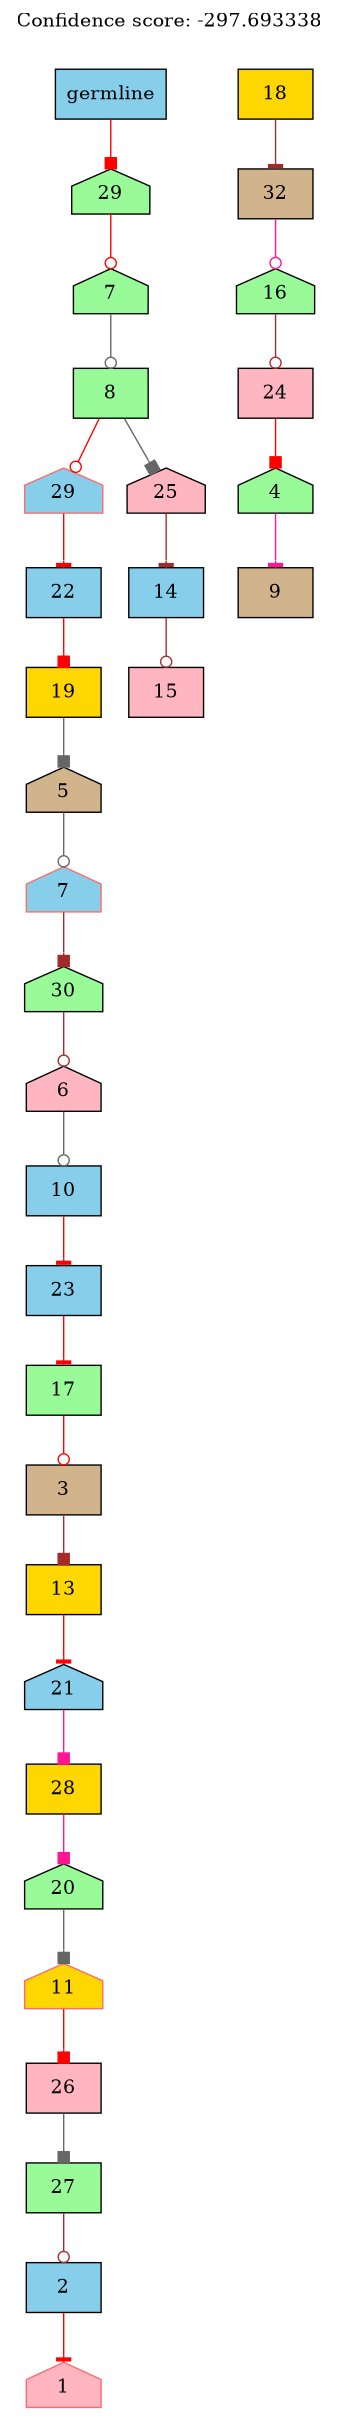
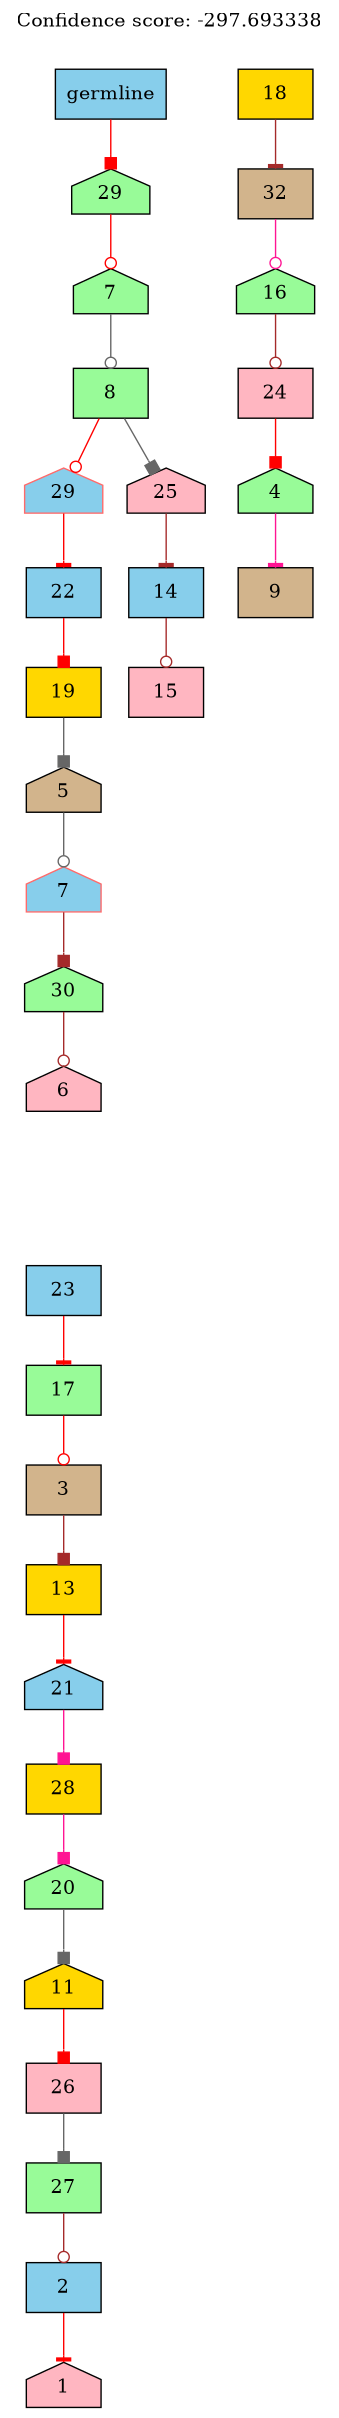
(64, 1191) -> none
(64, 1988) -> (64, 1988)
(64, 2387) -> (64, 2387)
